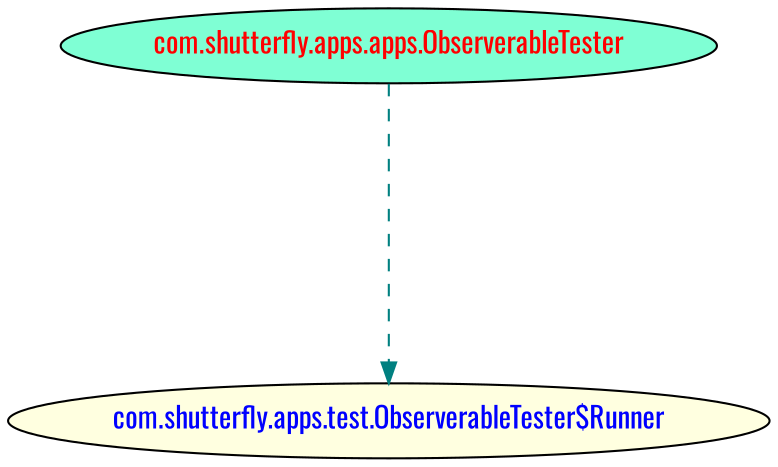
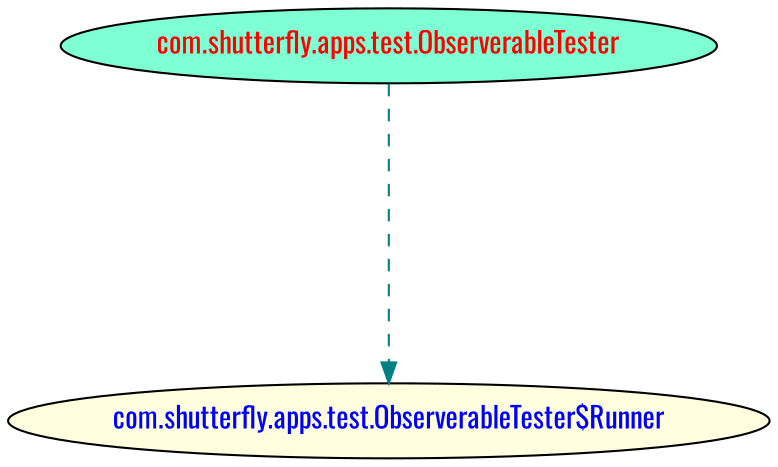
(389, 46) -> (389, 46)
